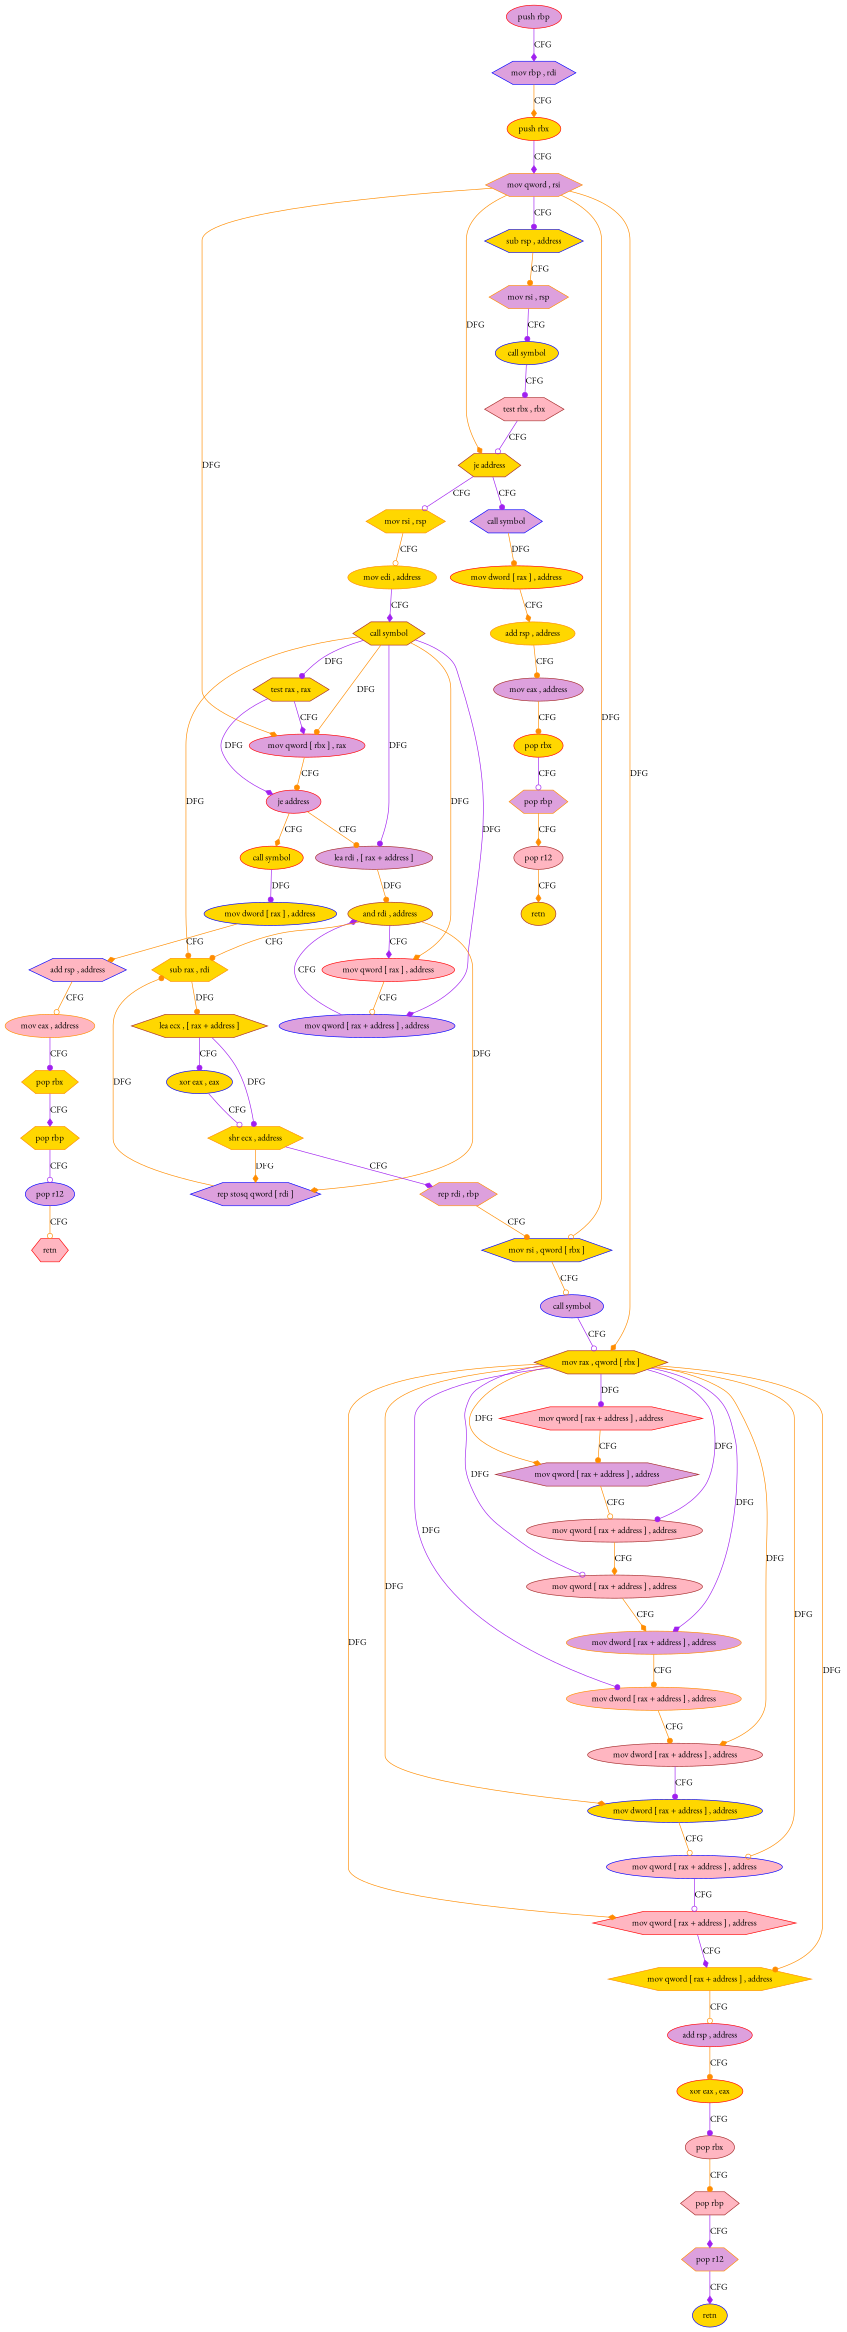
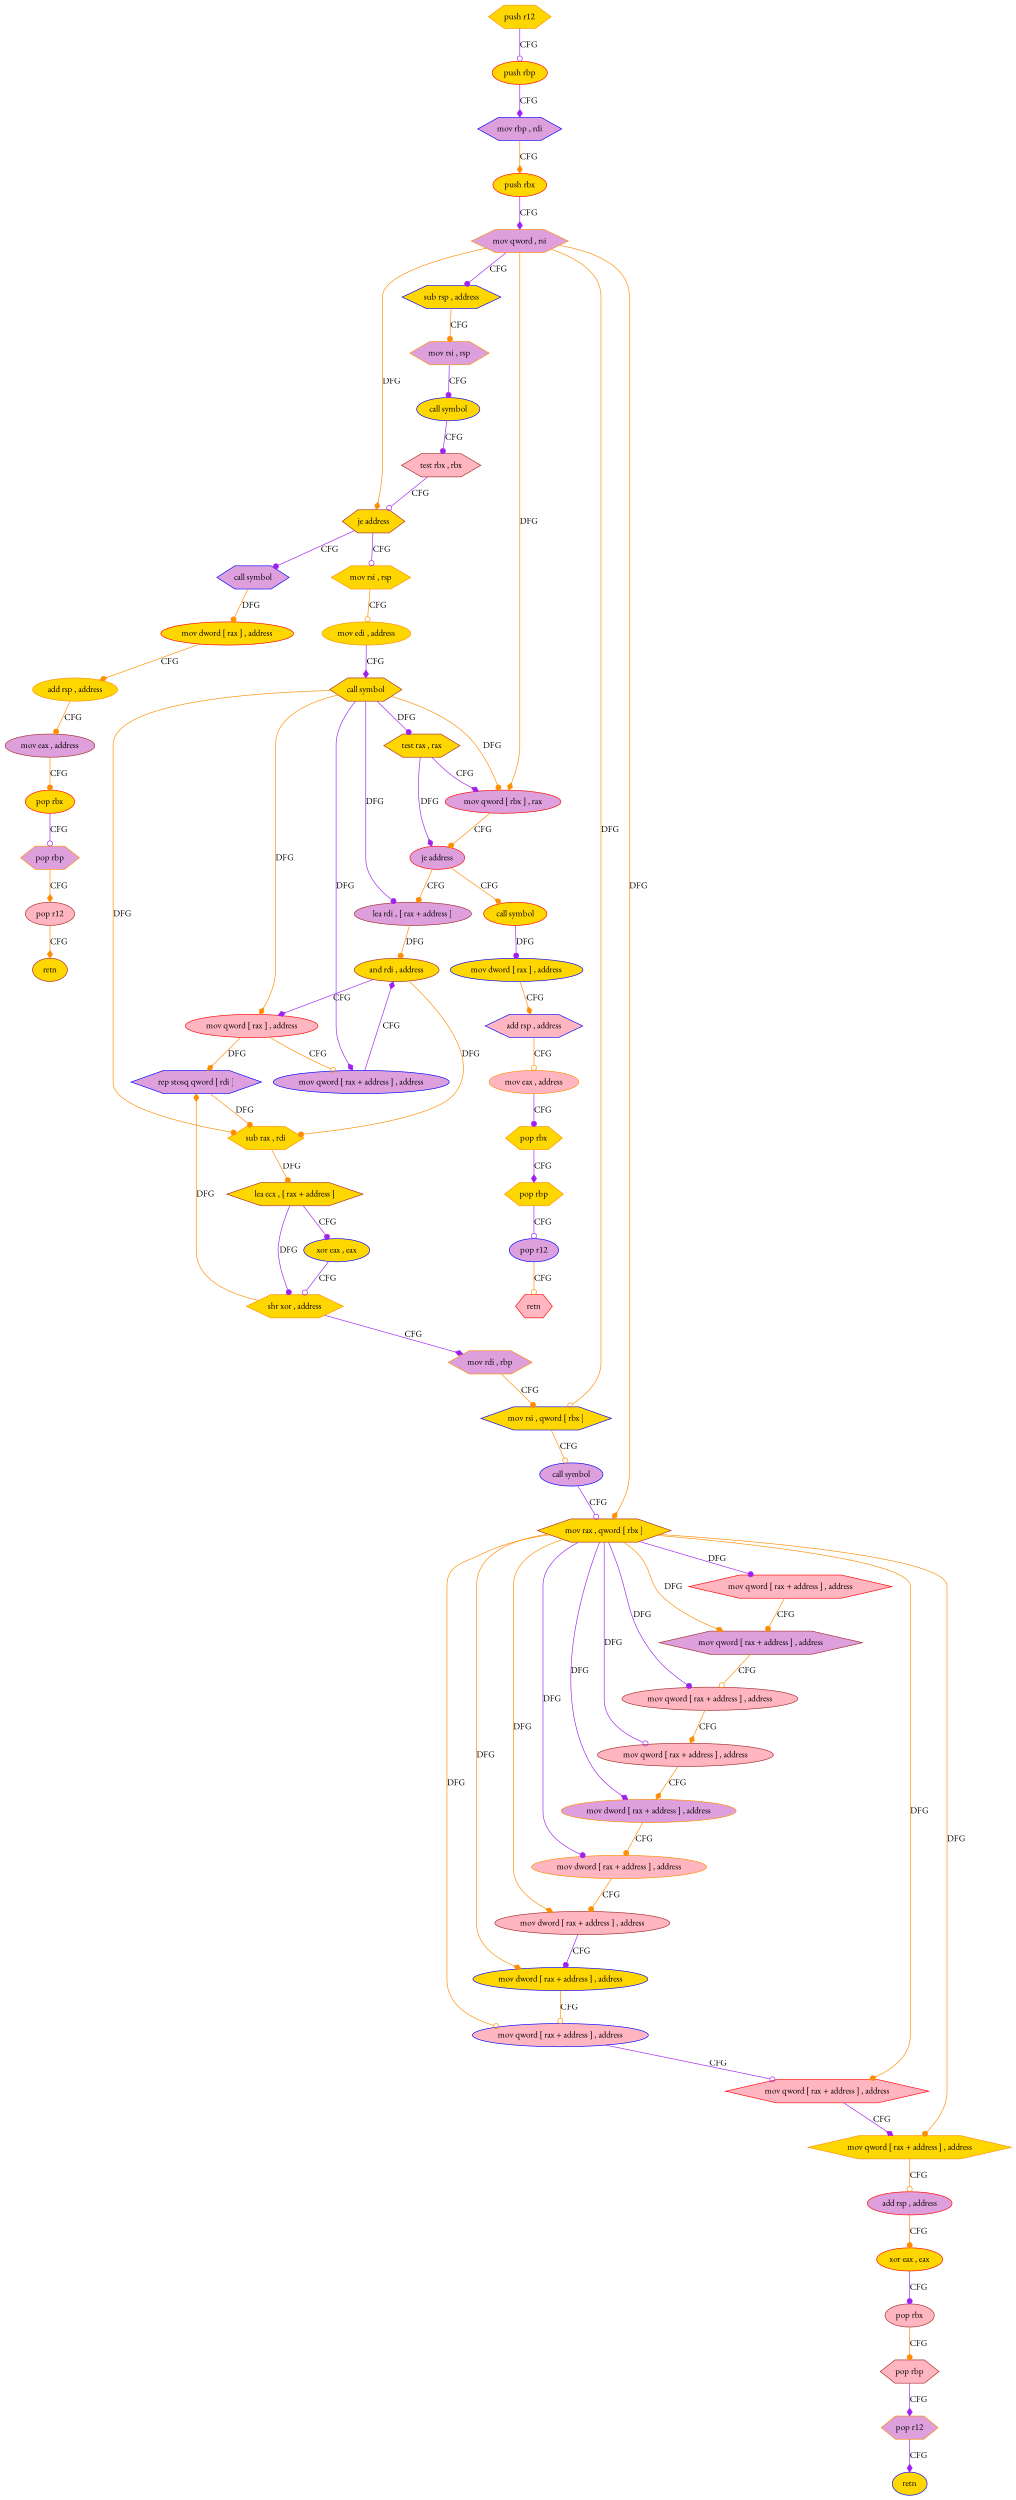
none -> (520, 17)
(534, 17) -> (520, 73)
(274, 942) -> (471, 1054)
(473, 1102) -> (227, 1051)
(256, 1138) -> (295, 1306)
(459, 1194) -> (490, 1362)
